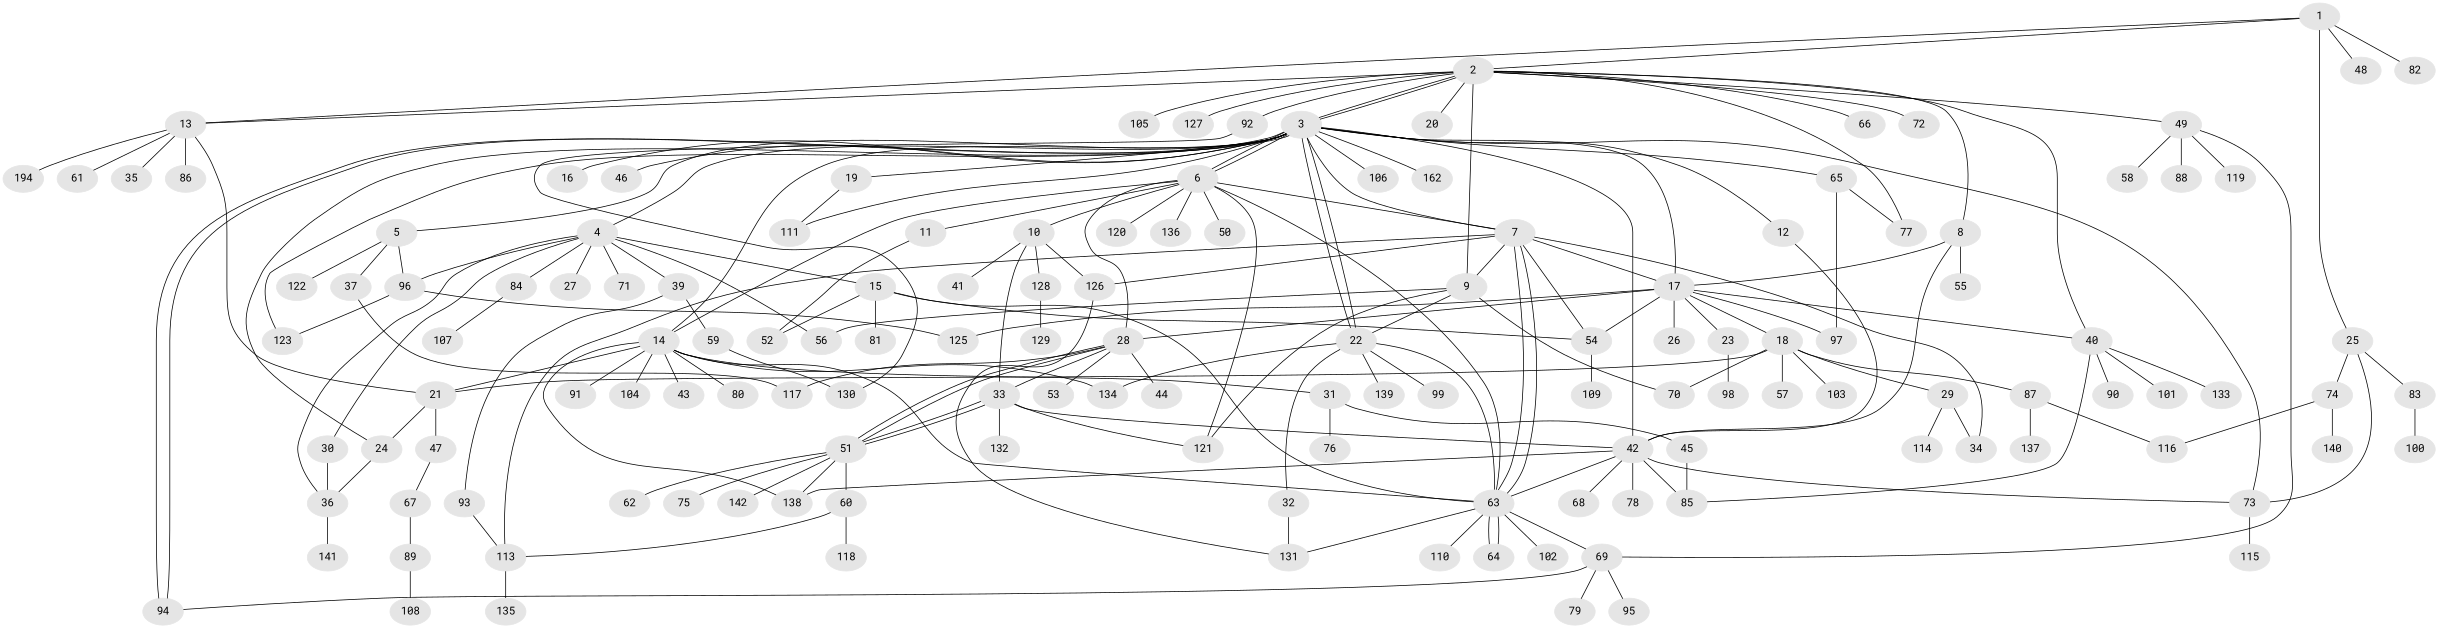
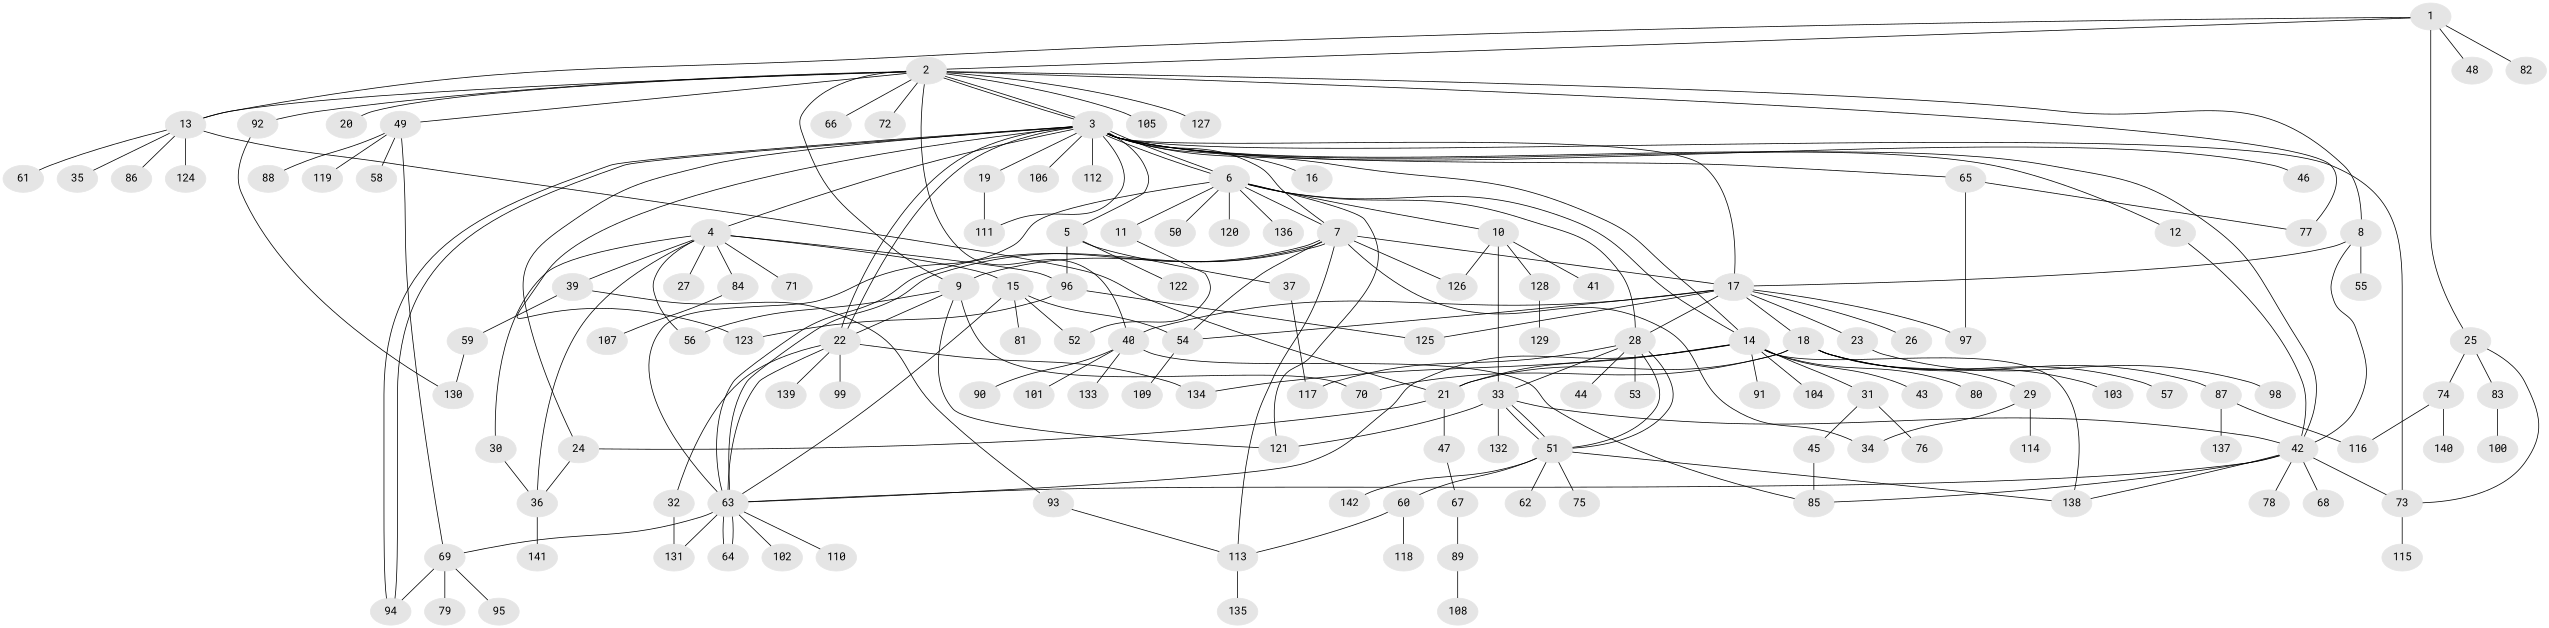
(23, 179) -> (186, 179)
(1432, 179) -> (1093, 179)
(985, 473) -> none
